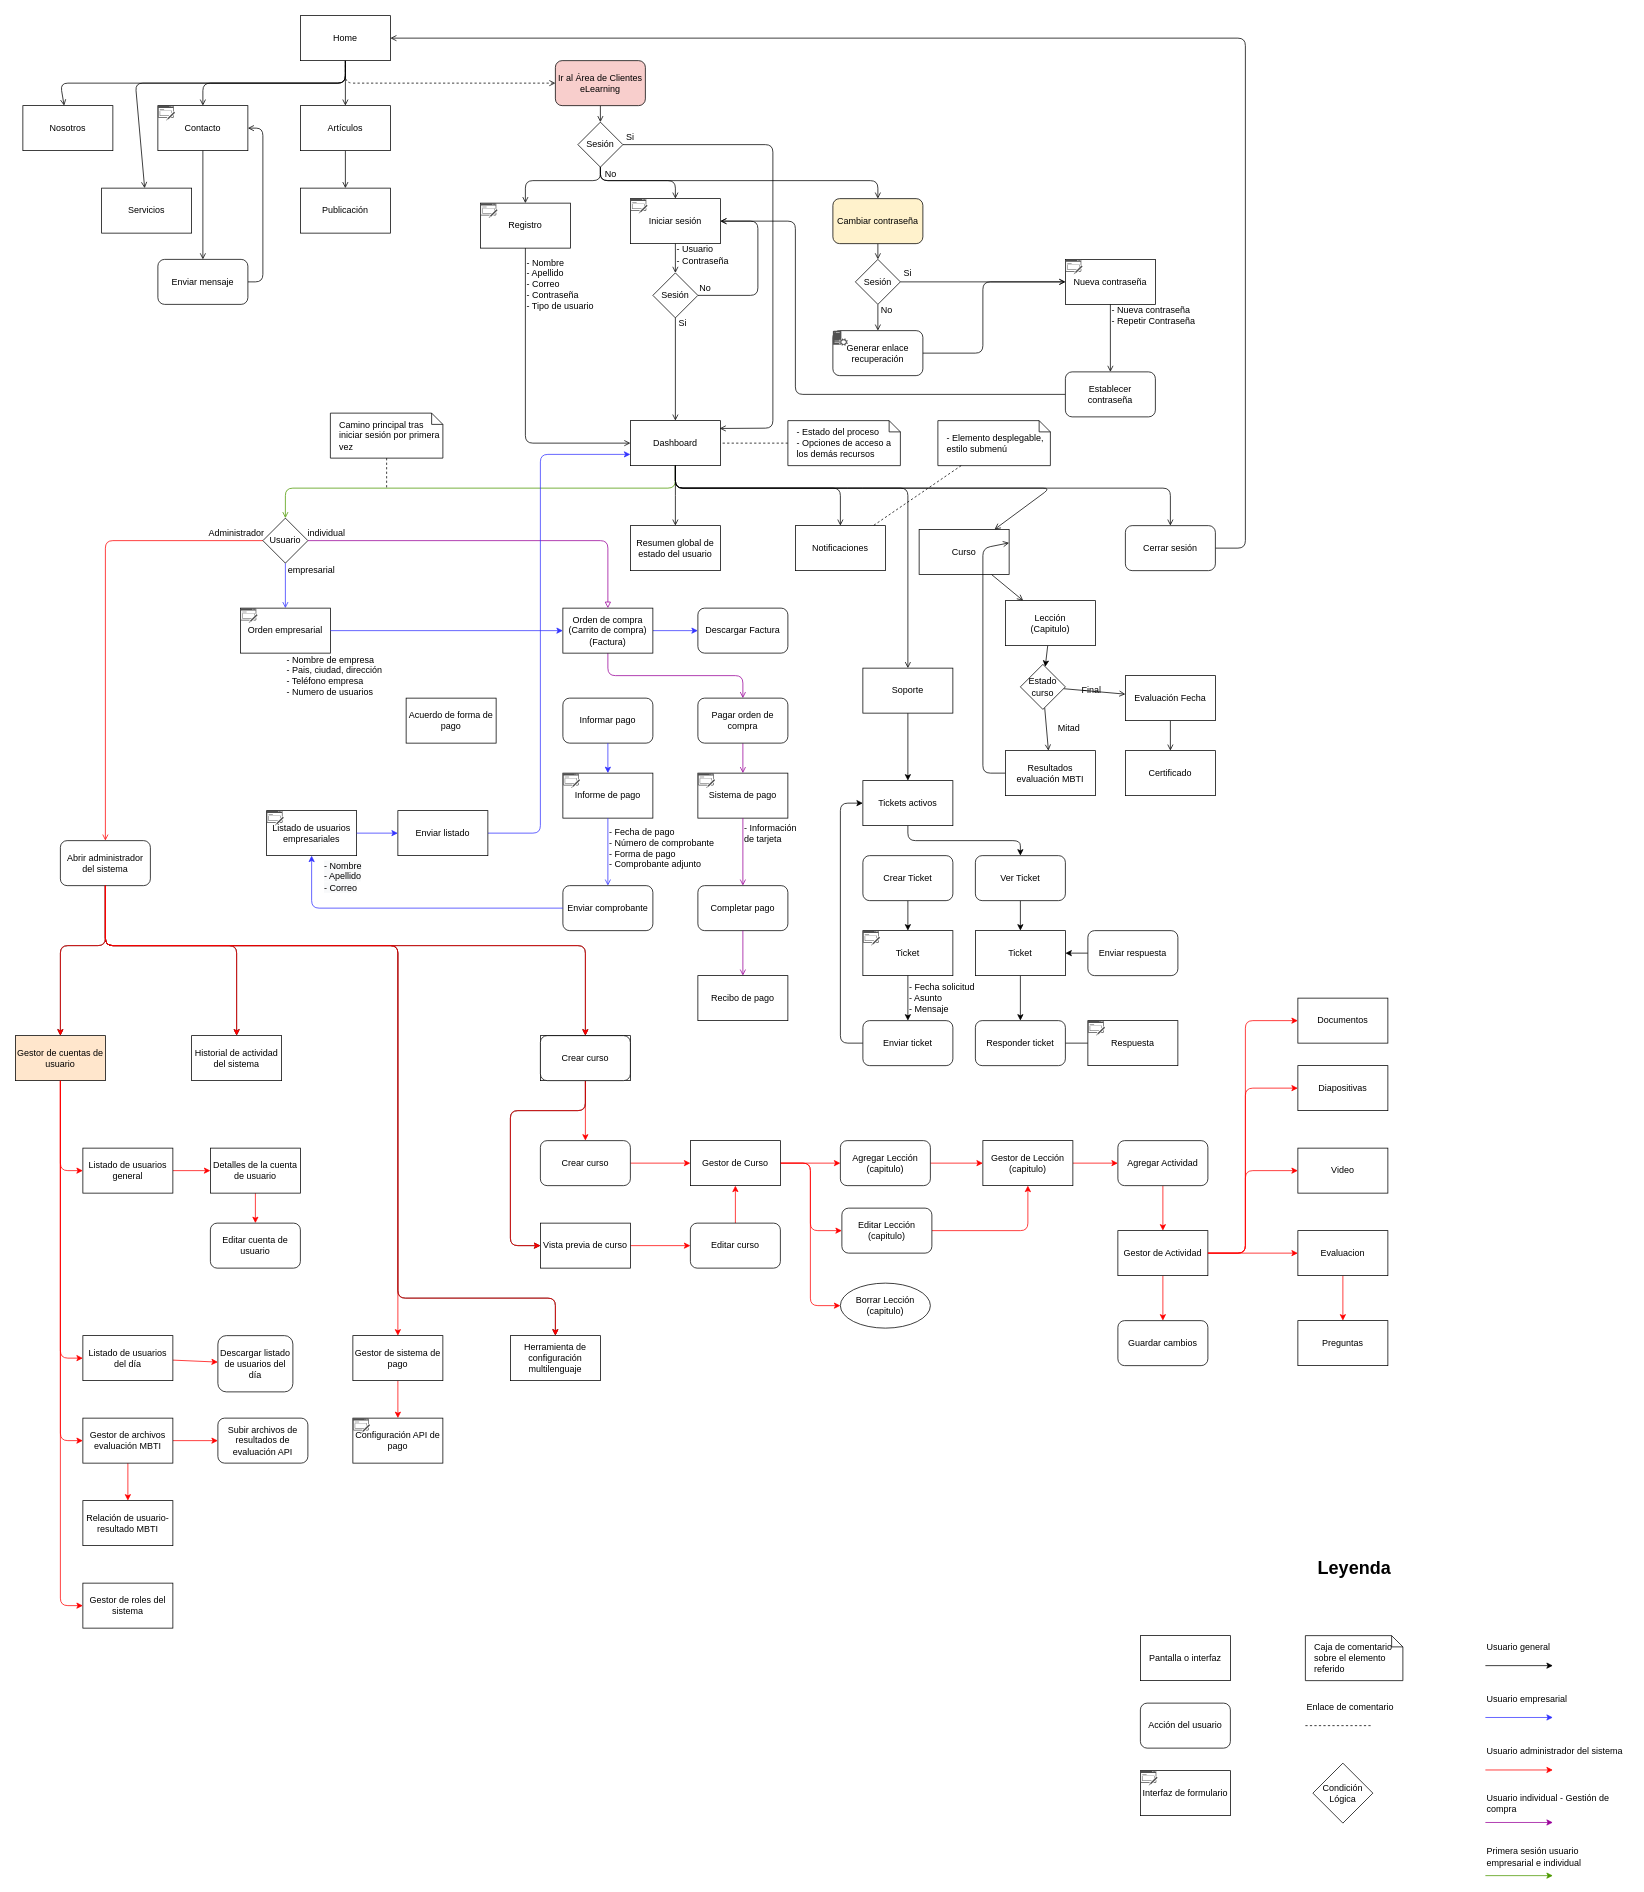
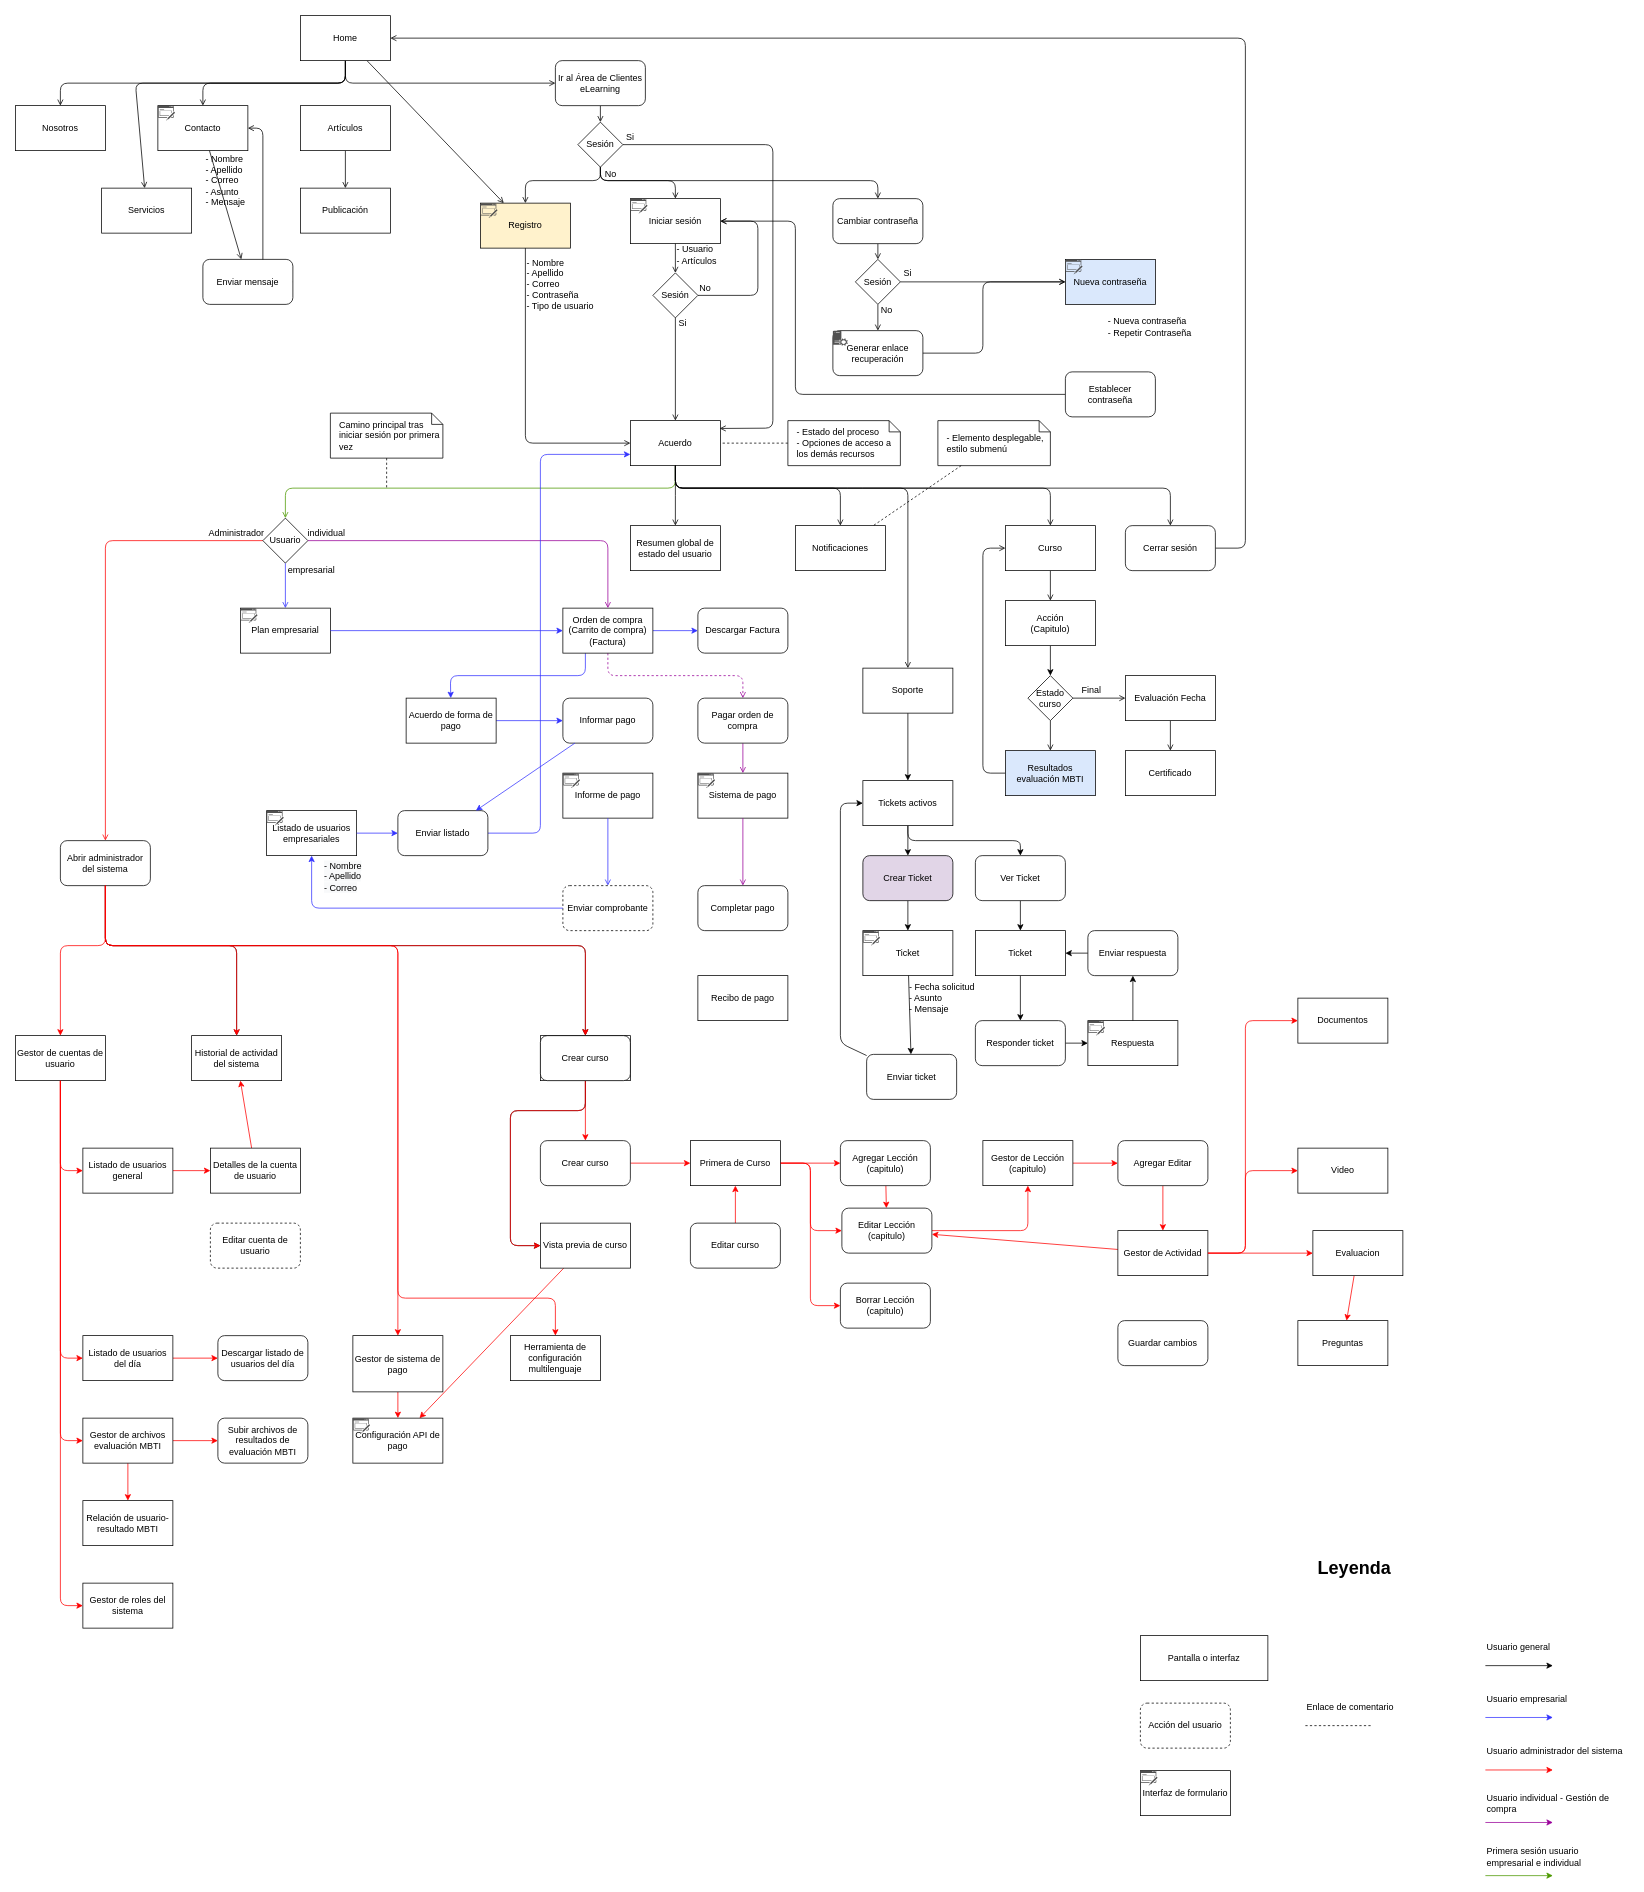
(449, 83) -> (449, 83)
(600, 83) -> (600, 83)
(345, 93) -> (434, 131)
(68, 128) -> (60, 128)
none -> (249, 180)
(878, 221) -> (878, 221)
(525, 225) -> (525, 225)
(706, 255) -> (702, 255)
(203, 282) -> (248, 282)
(1110, 282) -> (1110, 282)
(1155, 315) -> (1152, 327)
(1110, 337) -> none
(675, 443) -> (675, 443)
(964, 552) -> (1050, 548)
(608, 600) -> (608, 602)
(1050, 623) -> (1050, 623)
(285, 630) -> (285, 630)
(338, 675) -> none
none -> (521, 675)
(674, 675) -> (674, 675)
(1043, 687) -> (1050, 698)
none -> (527, 720)
(1069, 728) -> none
(608, 766) -> (527, 776)
(1050, 773) -> (1050, 773)
(443, 833) -> (443, 833)
(773, 833) -> none
(664, 848) -> none
none -> (908, 849)
(908, 878) -> (908, 878)
(608, 908) -> (608, 908)
(743, 952) -> none
none -> (1133, 982)
(60, 1031) -> none
(237, 1031) -> (237, 1031)
(908, 1043) -> (912, 1077)
(1083, 1043) -> (1081, 1043)
(60, 1058) -> (60, 1058)
(1343, 1088) -> none
(1249, 1089) -> none
(735, 1163) -> (735, 1163)
(976, 1163) -> (886, 1200)
(1163, 1163) -> (1163, 1163)
(255, 1205) -> (246, 1117)
(255, 1245) -> (255, 1245)
(657, 1245) -> (459, 1377)
(1343, 1253) -> (1358, 1253)
(885, 1305) -> (885, 1305)
(1163, 1314) -> (1028, 1242)
(555, 1331) -> none
(398, 1358) -> (398, 1364)
(255, 1364) -> (263, 1358)
(263, 1440) -> (263, 1440)
(1185, 1658) -> (1204, 1658)
(1354, 1658) -> none
(1185, 1725) -> (1185, 1725)
(1343, 1793) -> none
